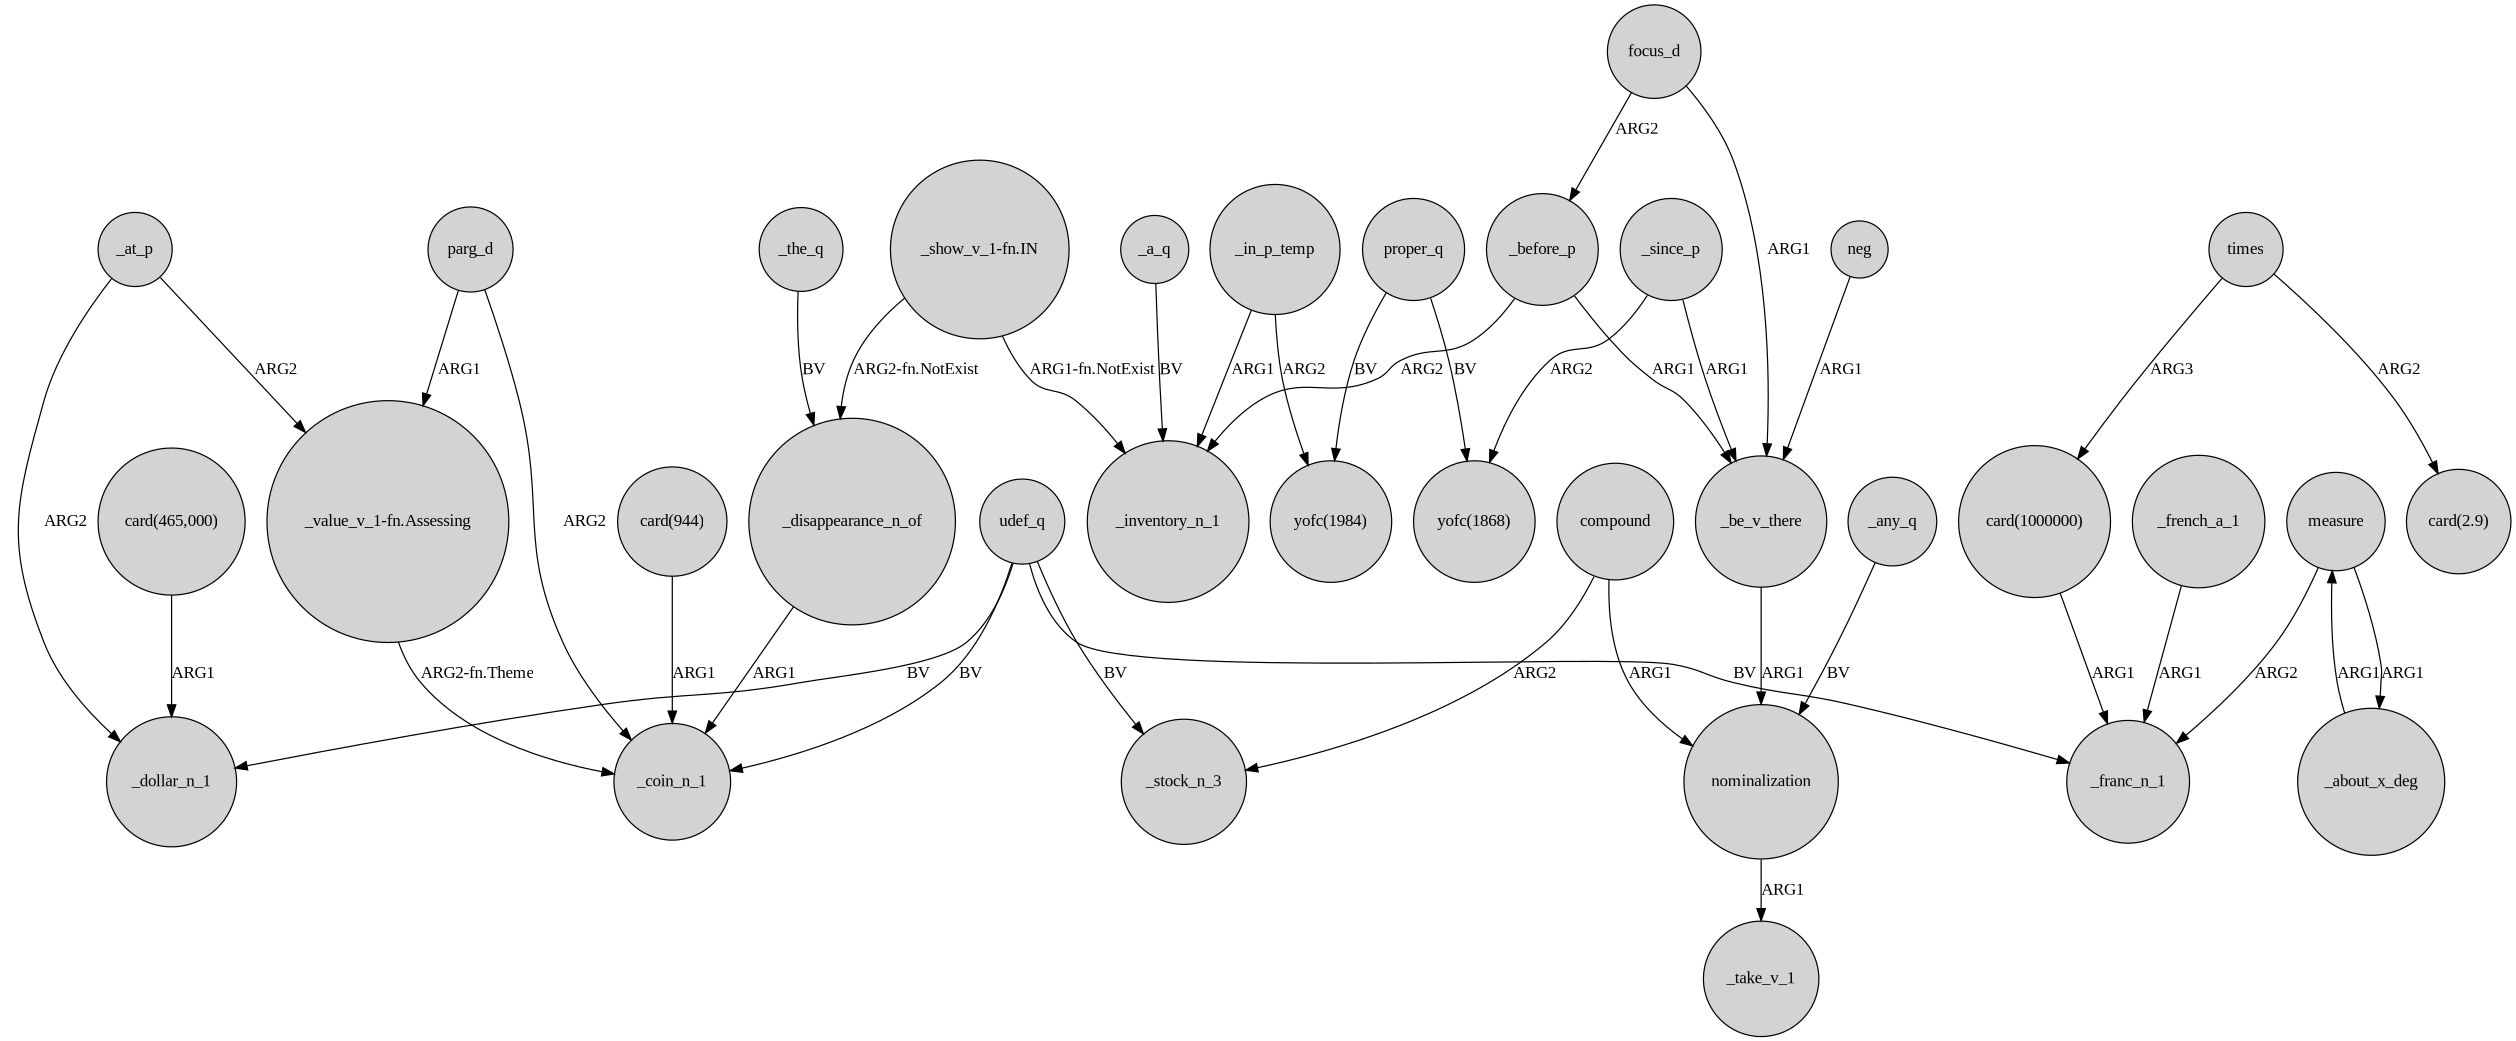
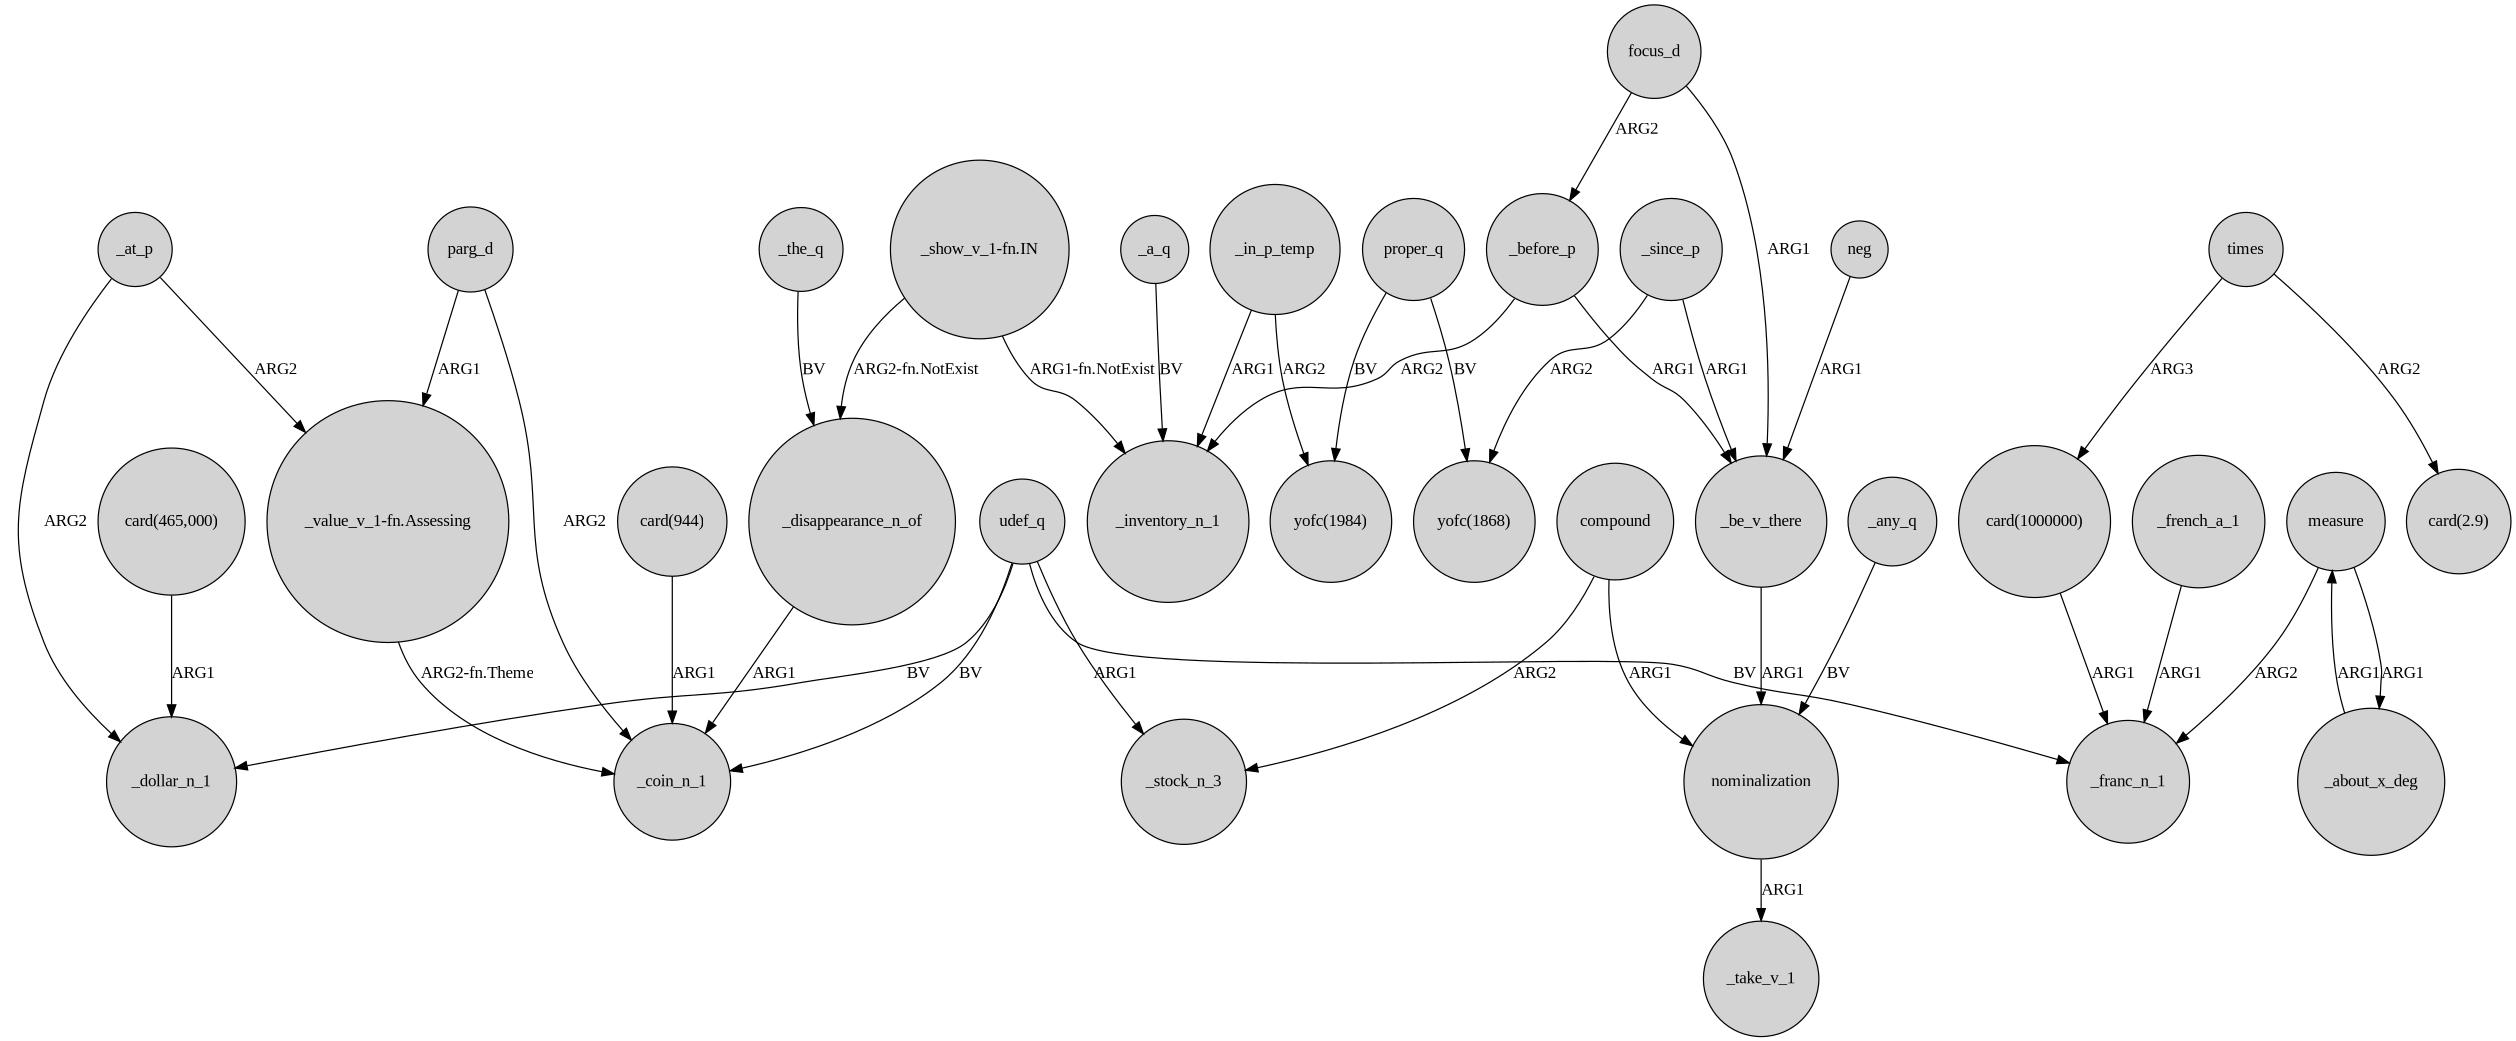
(1115, 673) -> (1115, 673)
